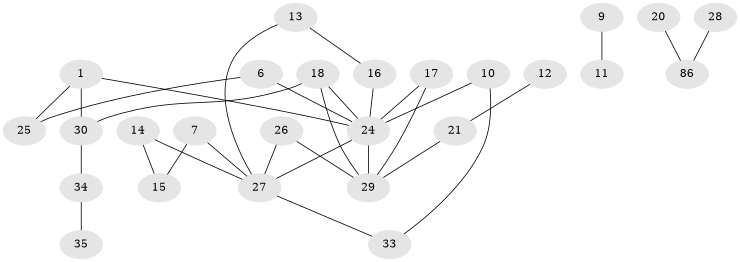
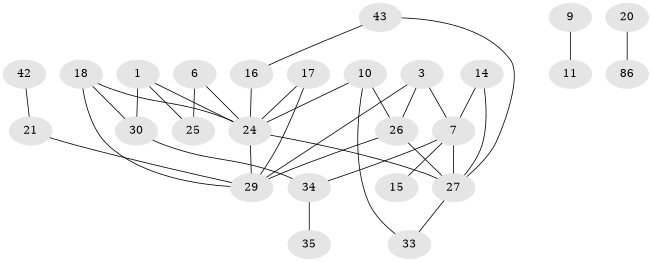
(296, 17) -> (380, 17)
(716, 17) -> none
none -> (422, 74)
(545, 74) -> (24, 74)
none -> (383, 106)
(149, 159) -> (468, 103)
none -> (375, 165)
